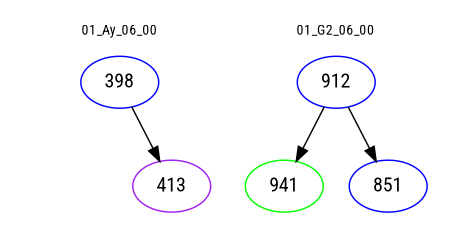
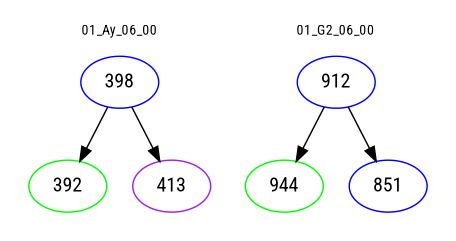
none -> (68, 186)
(284, 186) -> (284, 186)
